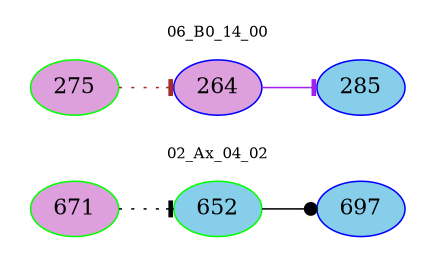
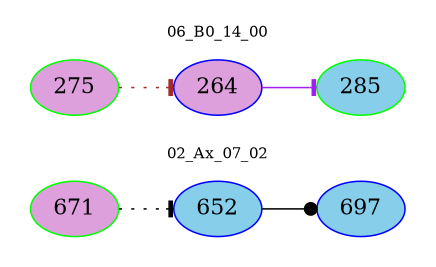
(361, 88) -> (361, 88)
(218, 154) -> (218, 154)
(218, 209) -> (218, 209)
